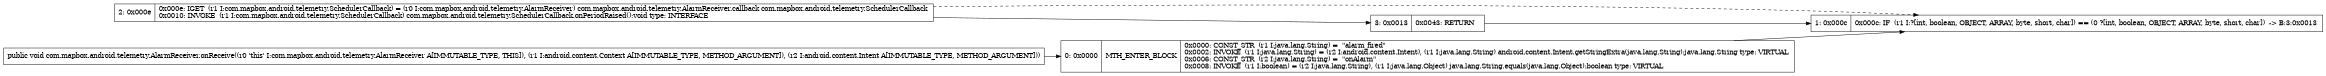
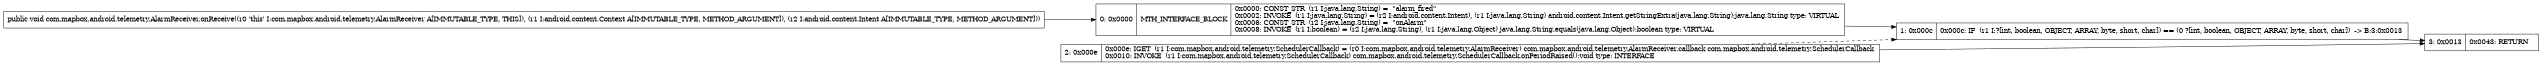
(1645, 23) -> (2410, 40)
(1141, 56) -> (1184, 19)
